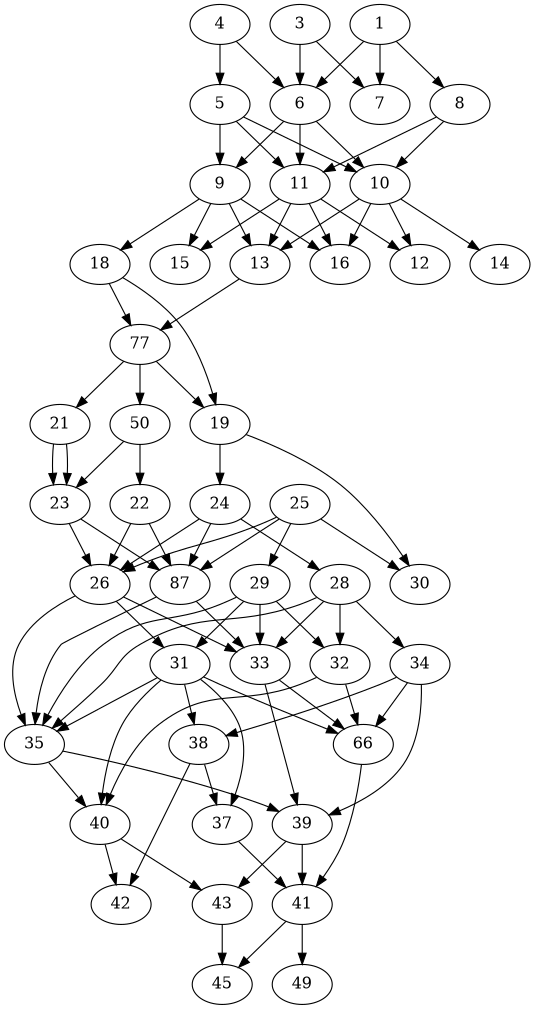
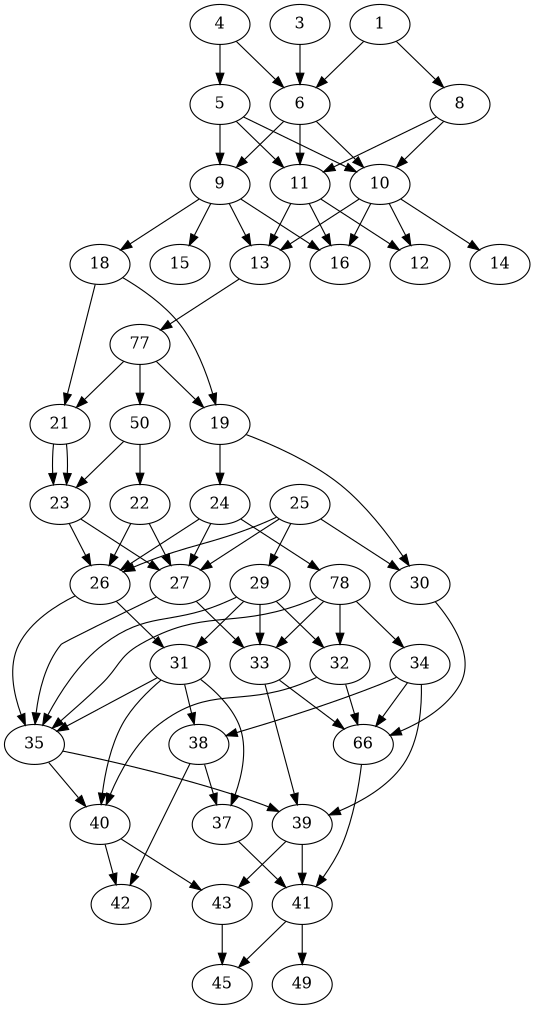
(380, 104) -> none
(246, 220) -> none
(117, 299) -> (81, 339)
(180, 584) -> (180, 584)
(340, 584) -> (340, 584)
(157, 613) -> none
(262, 702) -> (463, 678)
